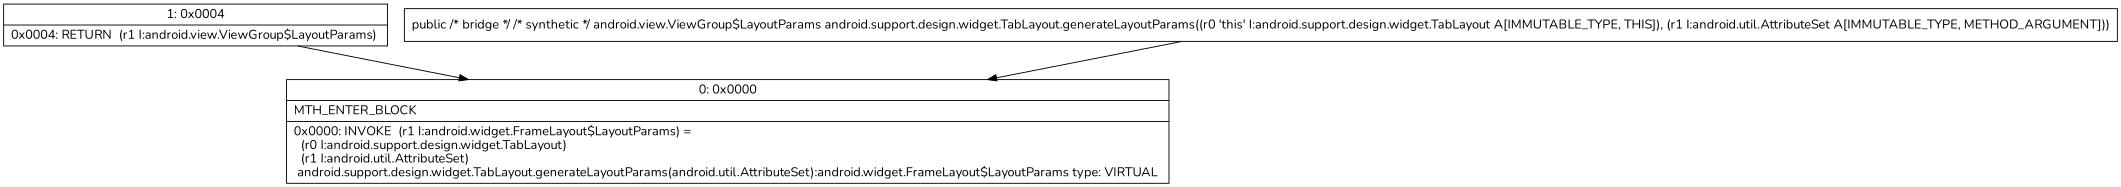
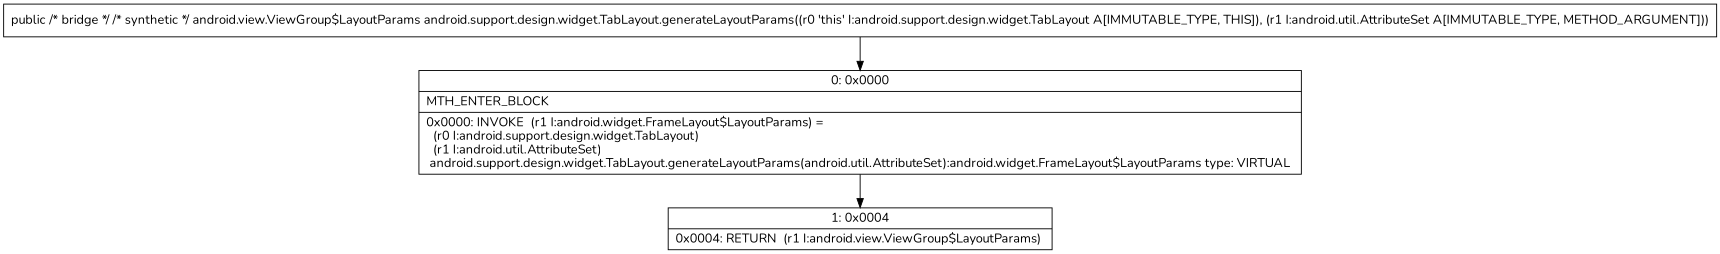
(378, 62) -> (860, 186)
